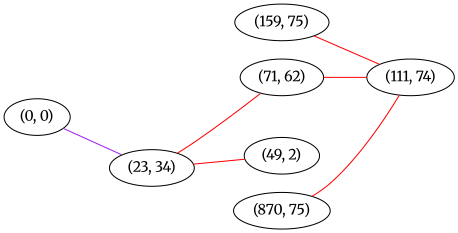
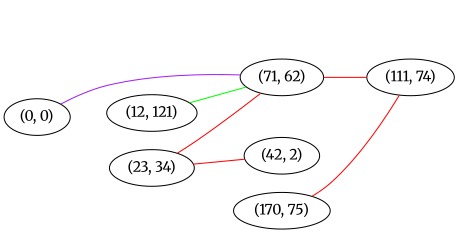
(282, 22) -> none
none -> (152, 113)
(93, 142) -> (148, 78)
(282, 156) -> (282, 156)
(282, 211) -> (282, 211)
